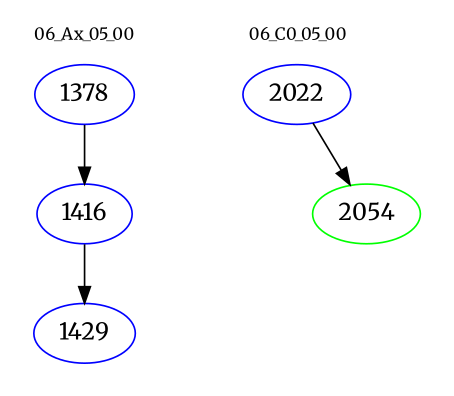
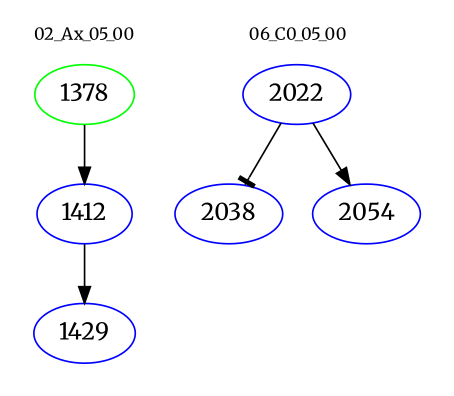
(85, 36) -> (85, 36)
(85, 95) -> (85, 95)
(85, 214) -> (85, 214)
none -> (229, 214)
(366, 214) -> (366, 214)
